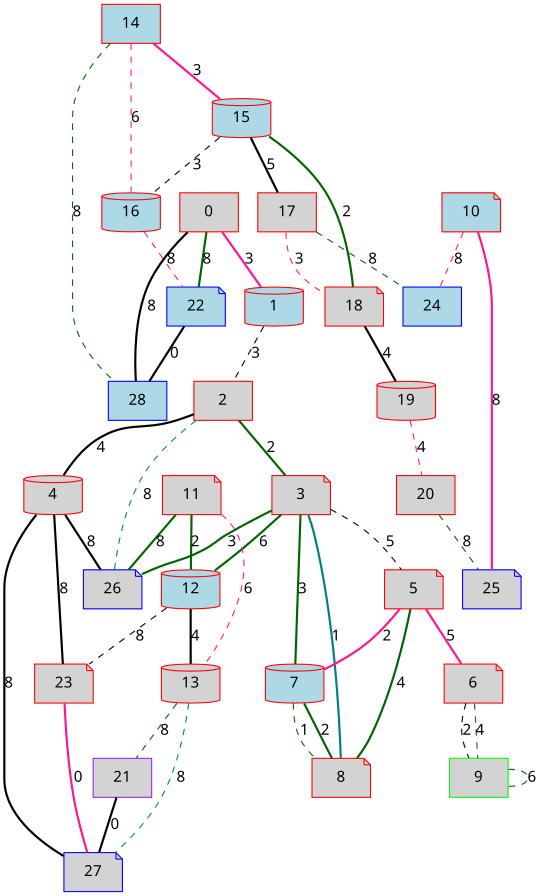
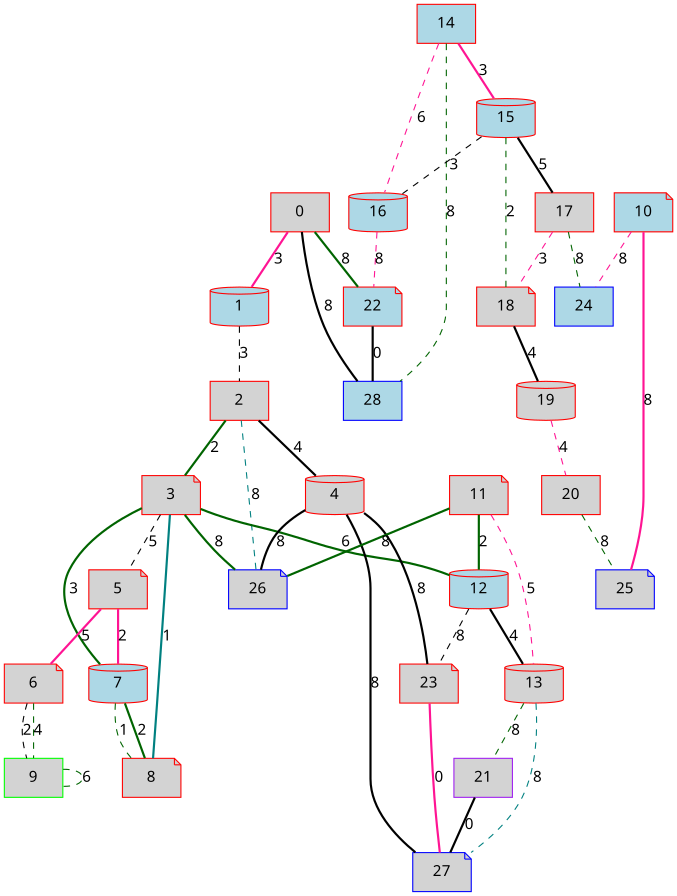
(330, 201) -> (506, 212)
(196, 307) -> (373, 307)
(232, 542) -> (219, 542)
(249, 589) -> (531, 589)
(391, 686) -> none
